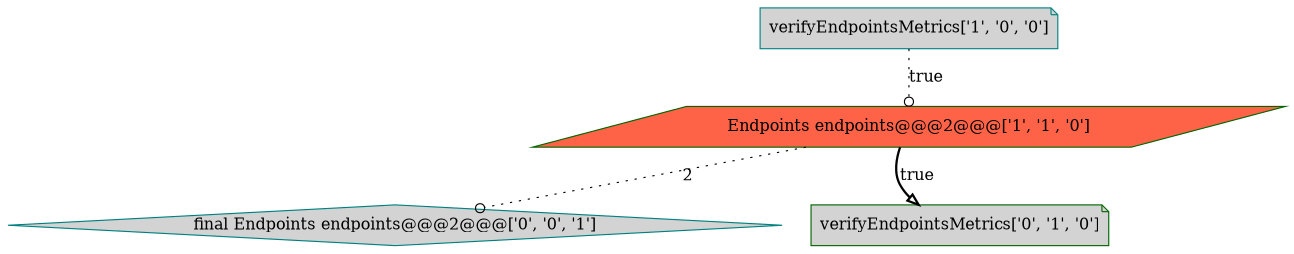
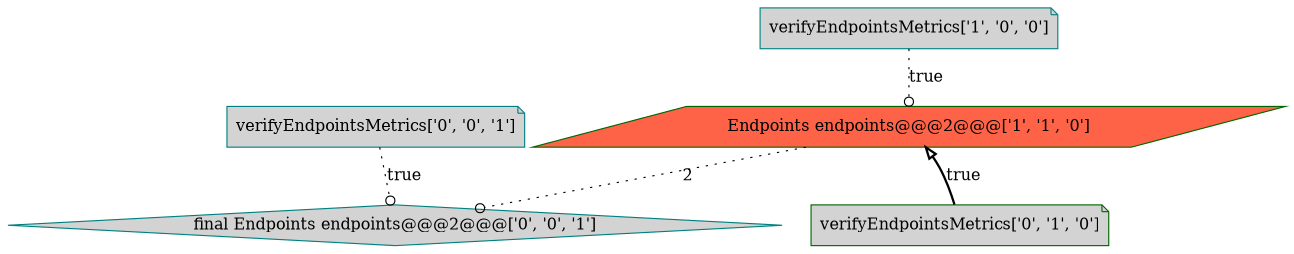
none -> (376, 127)
(897, 174) -> (945, 180)
